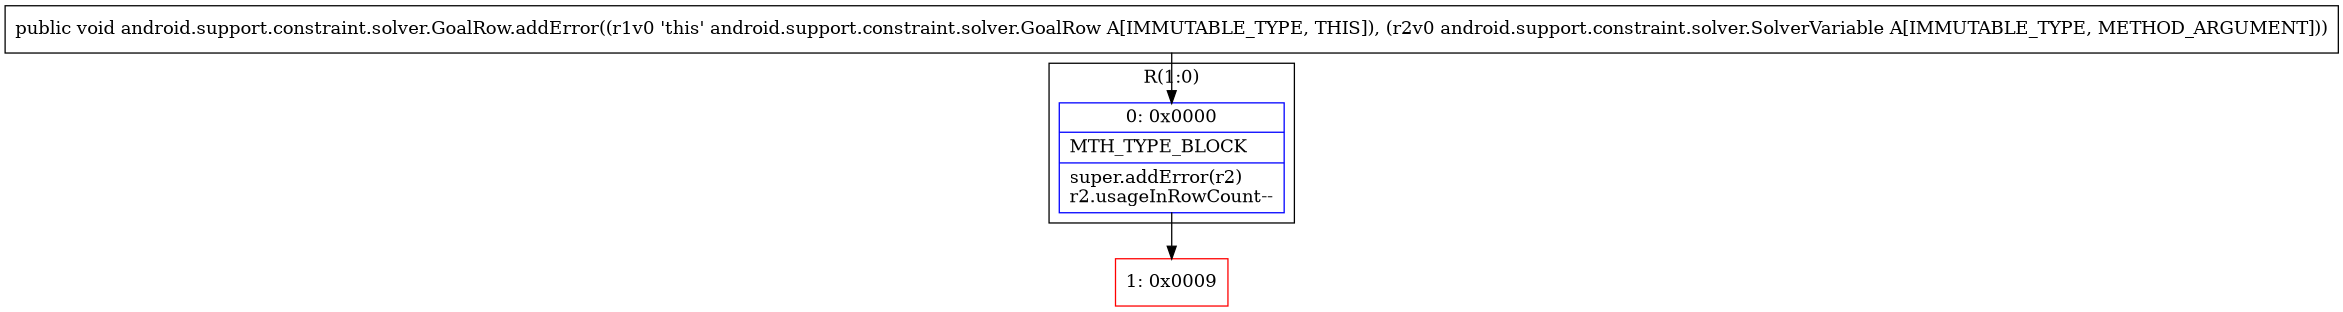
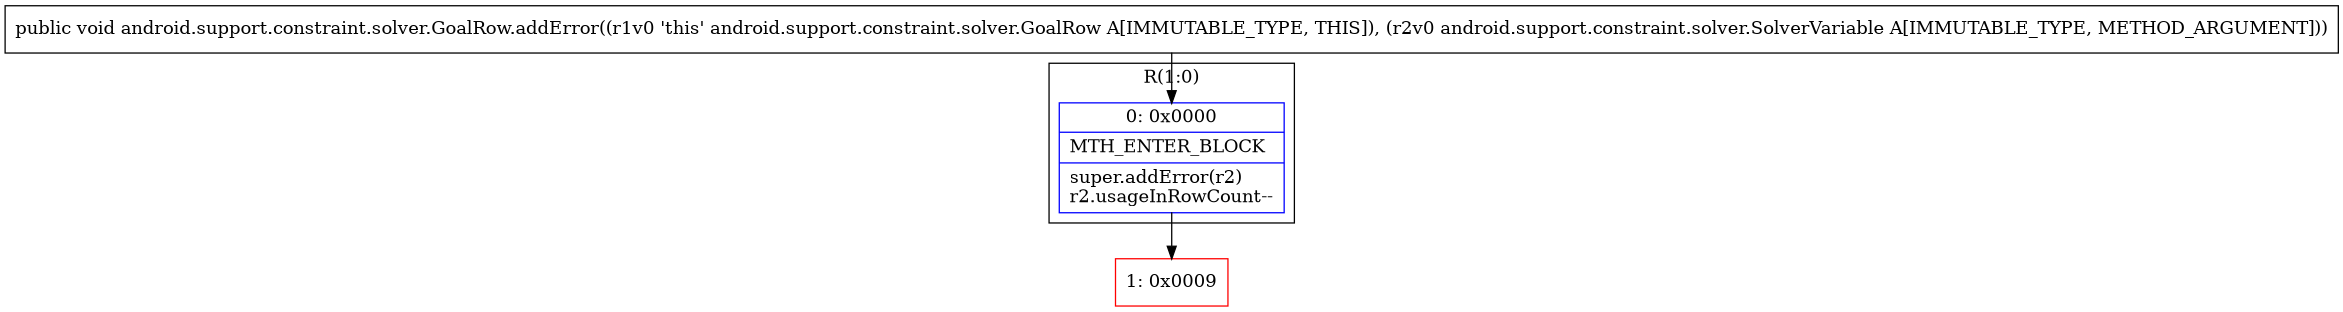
(1158, 147) -> (1168, 147)
